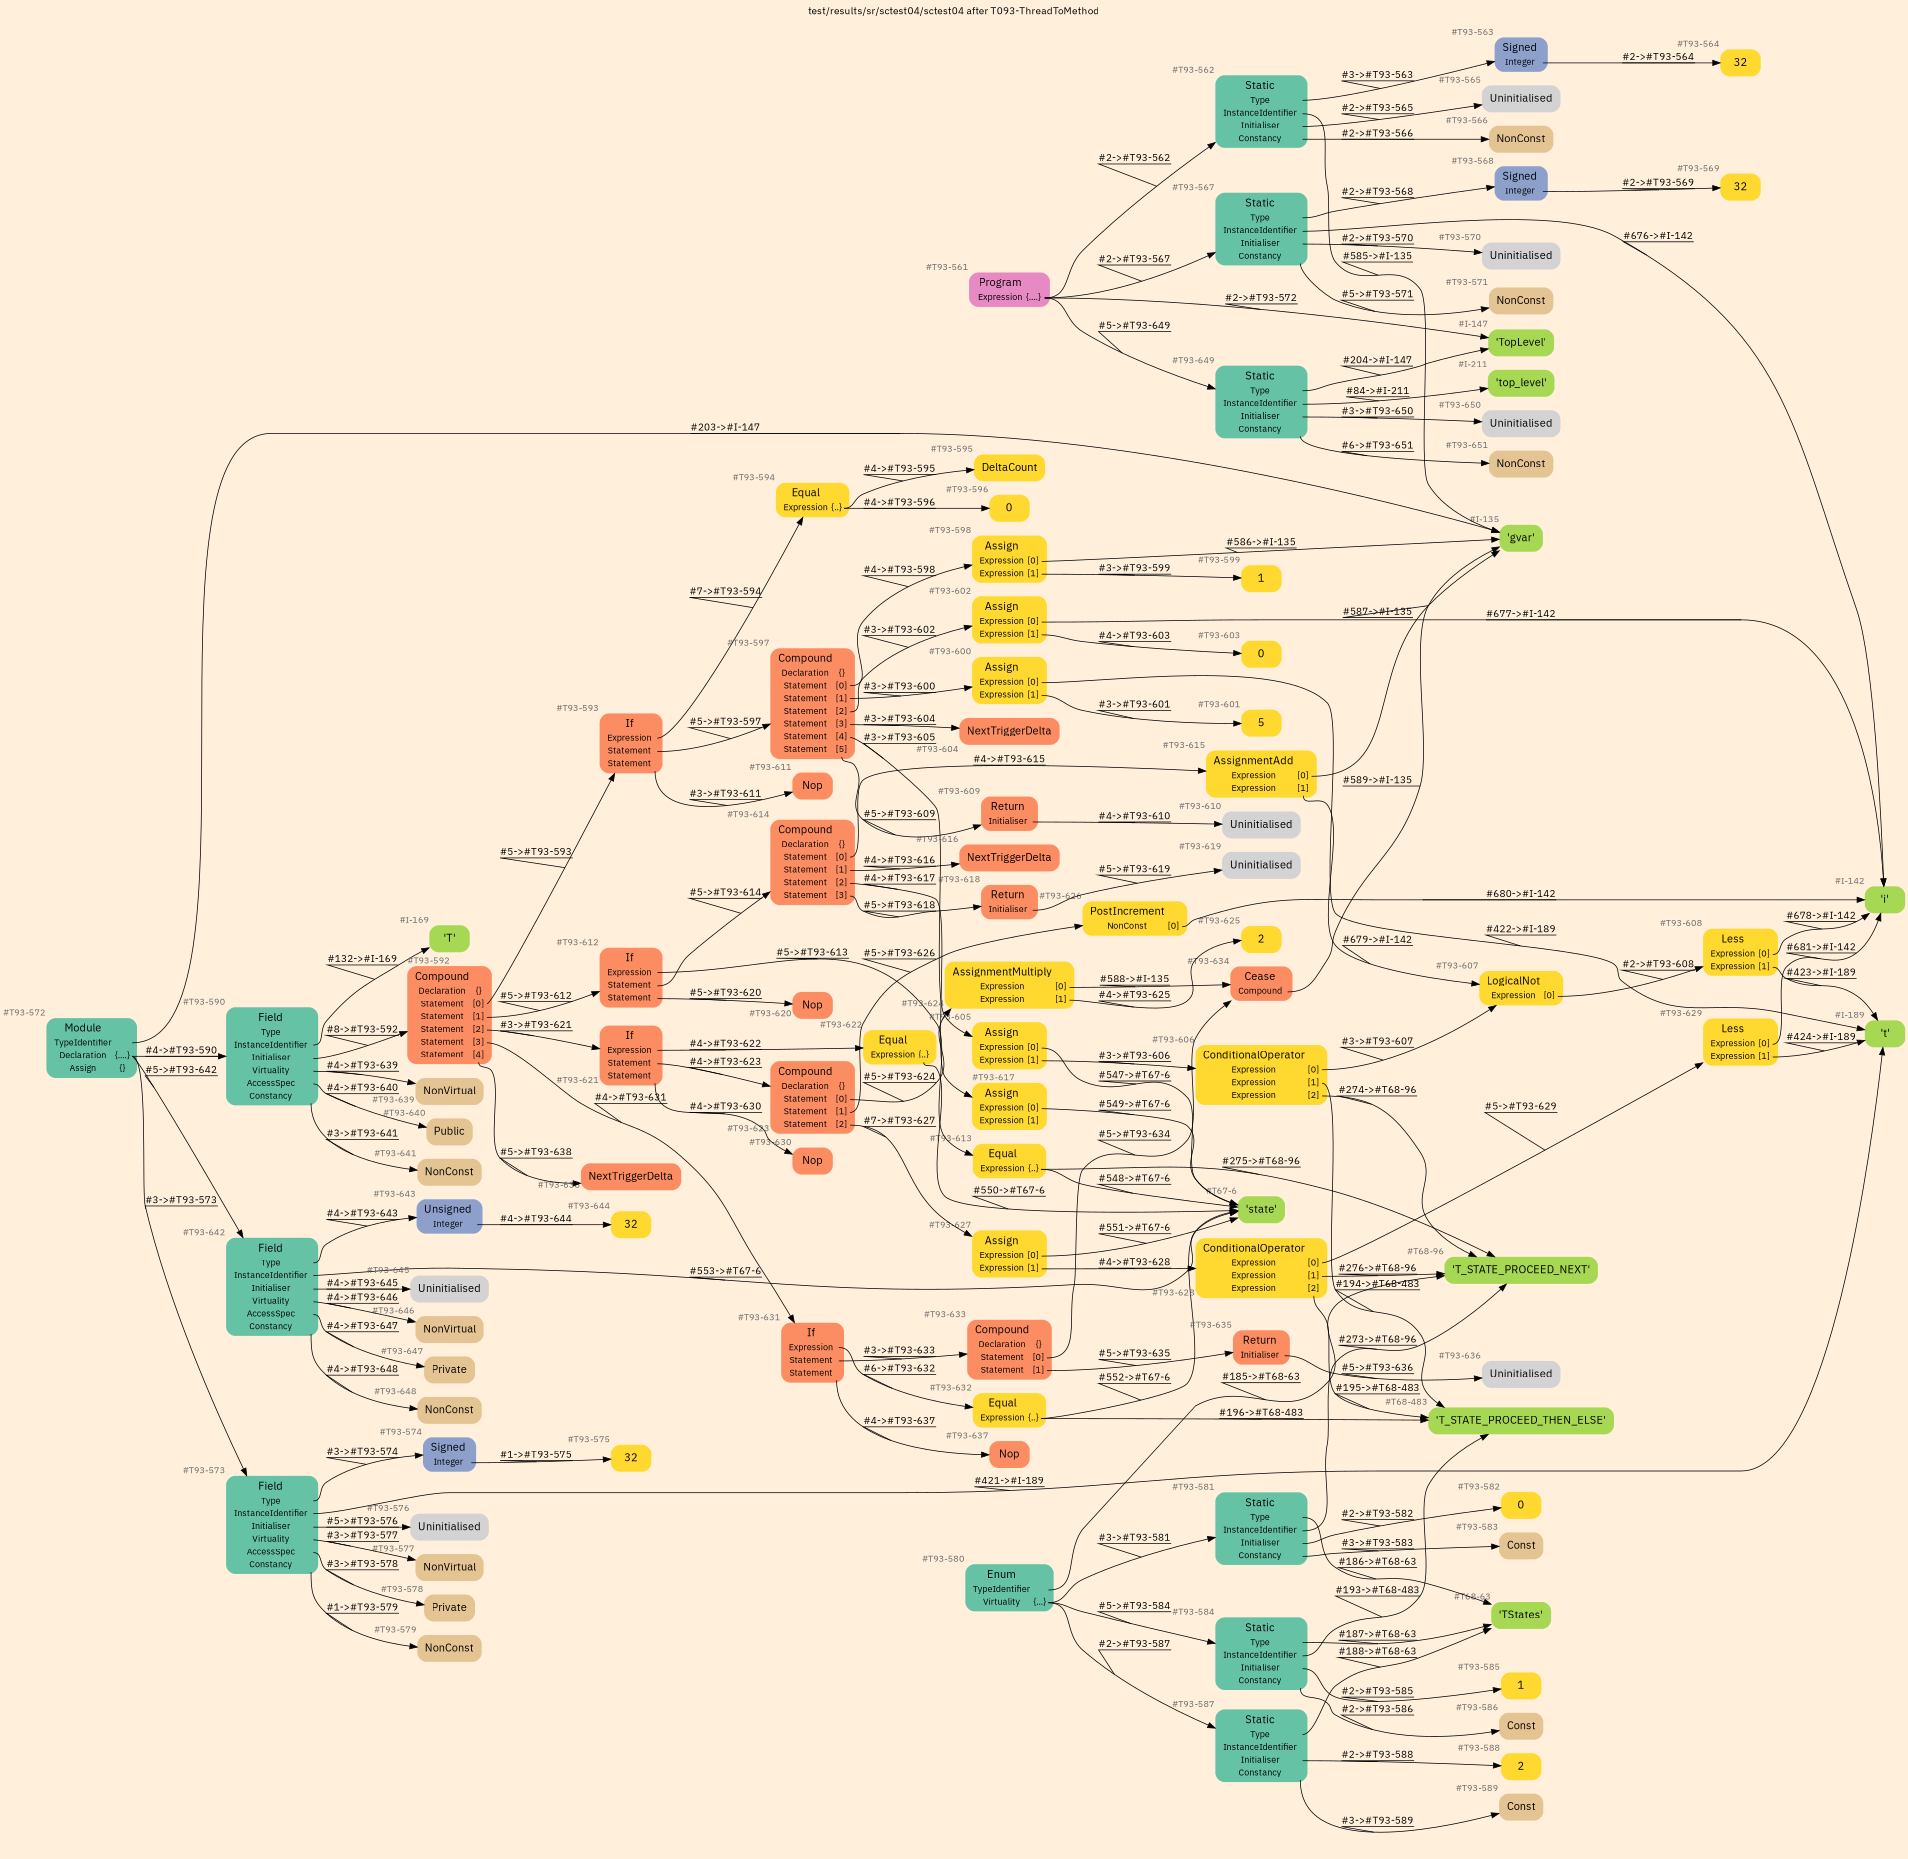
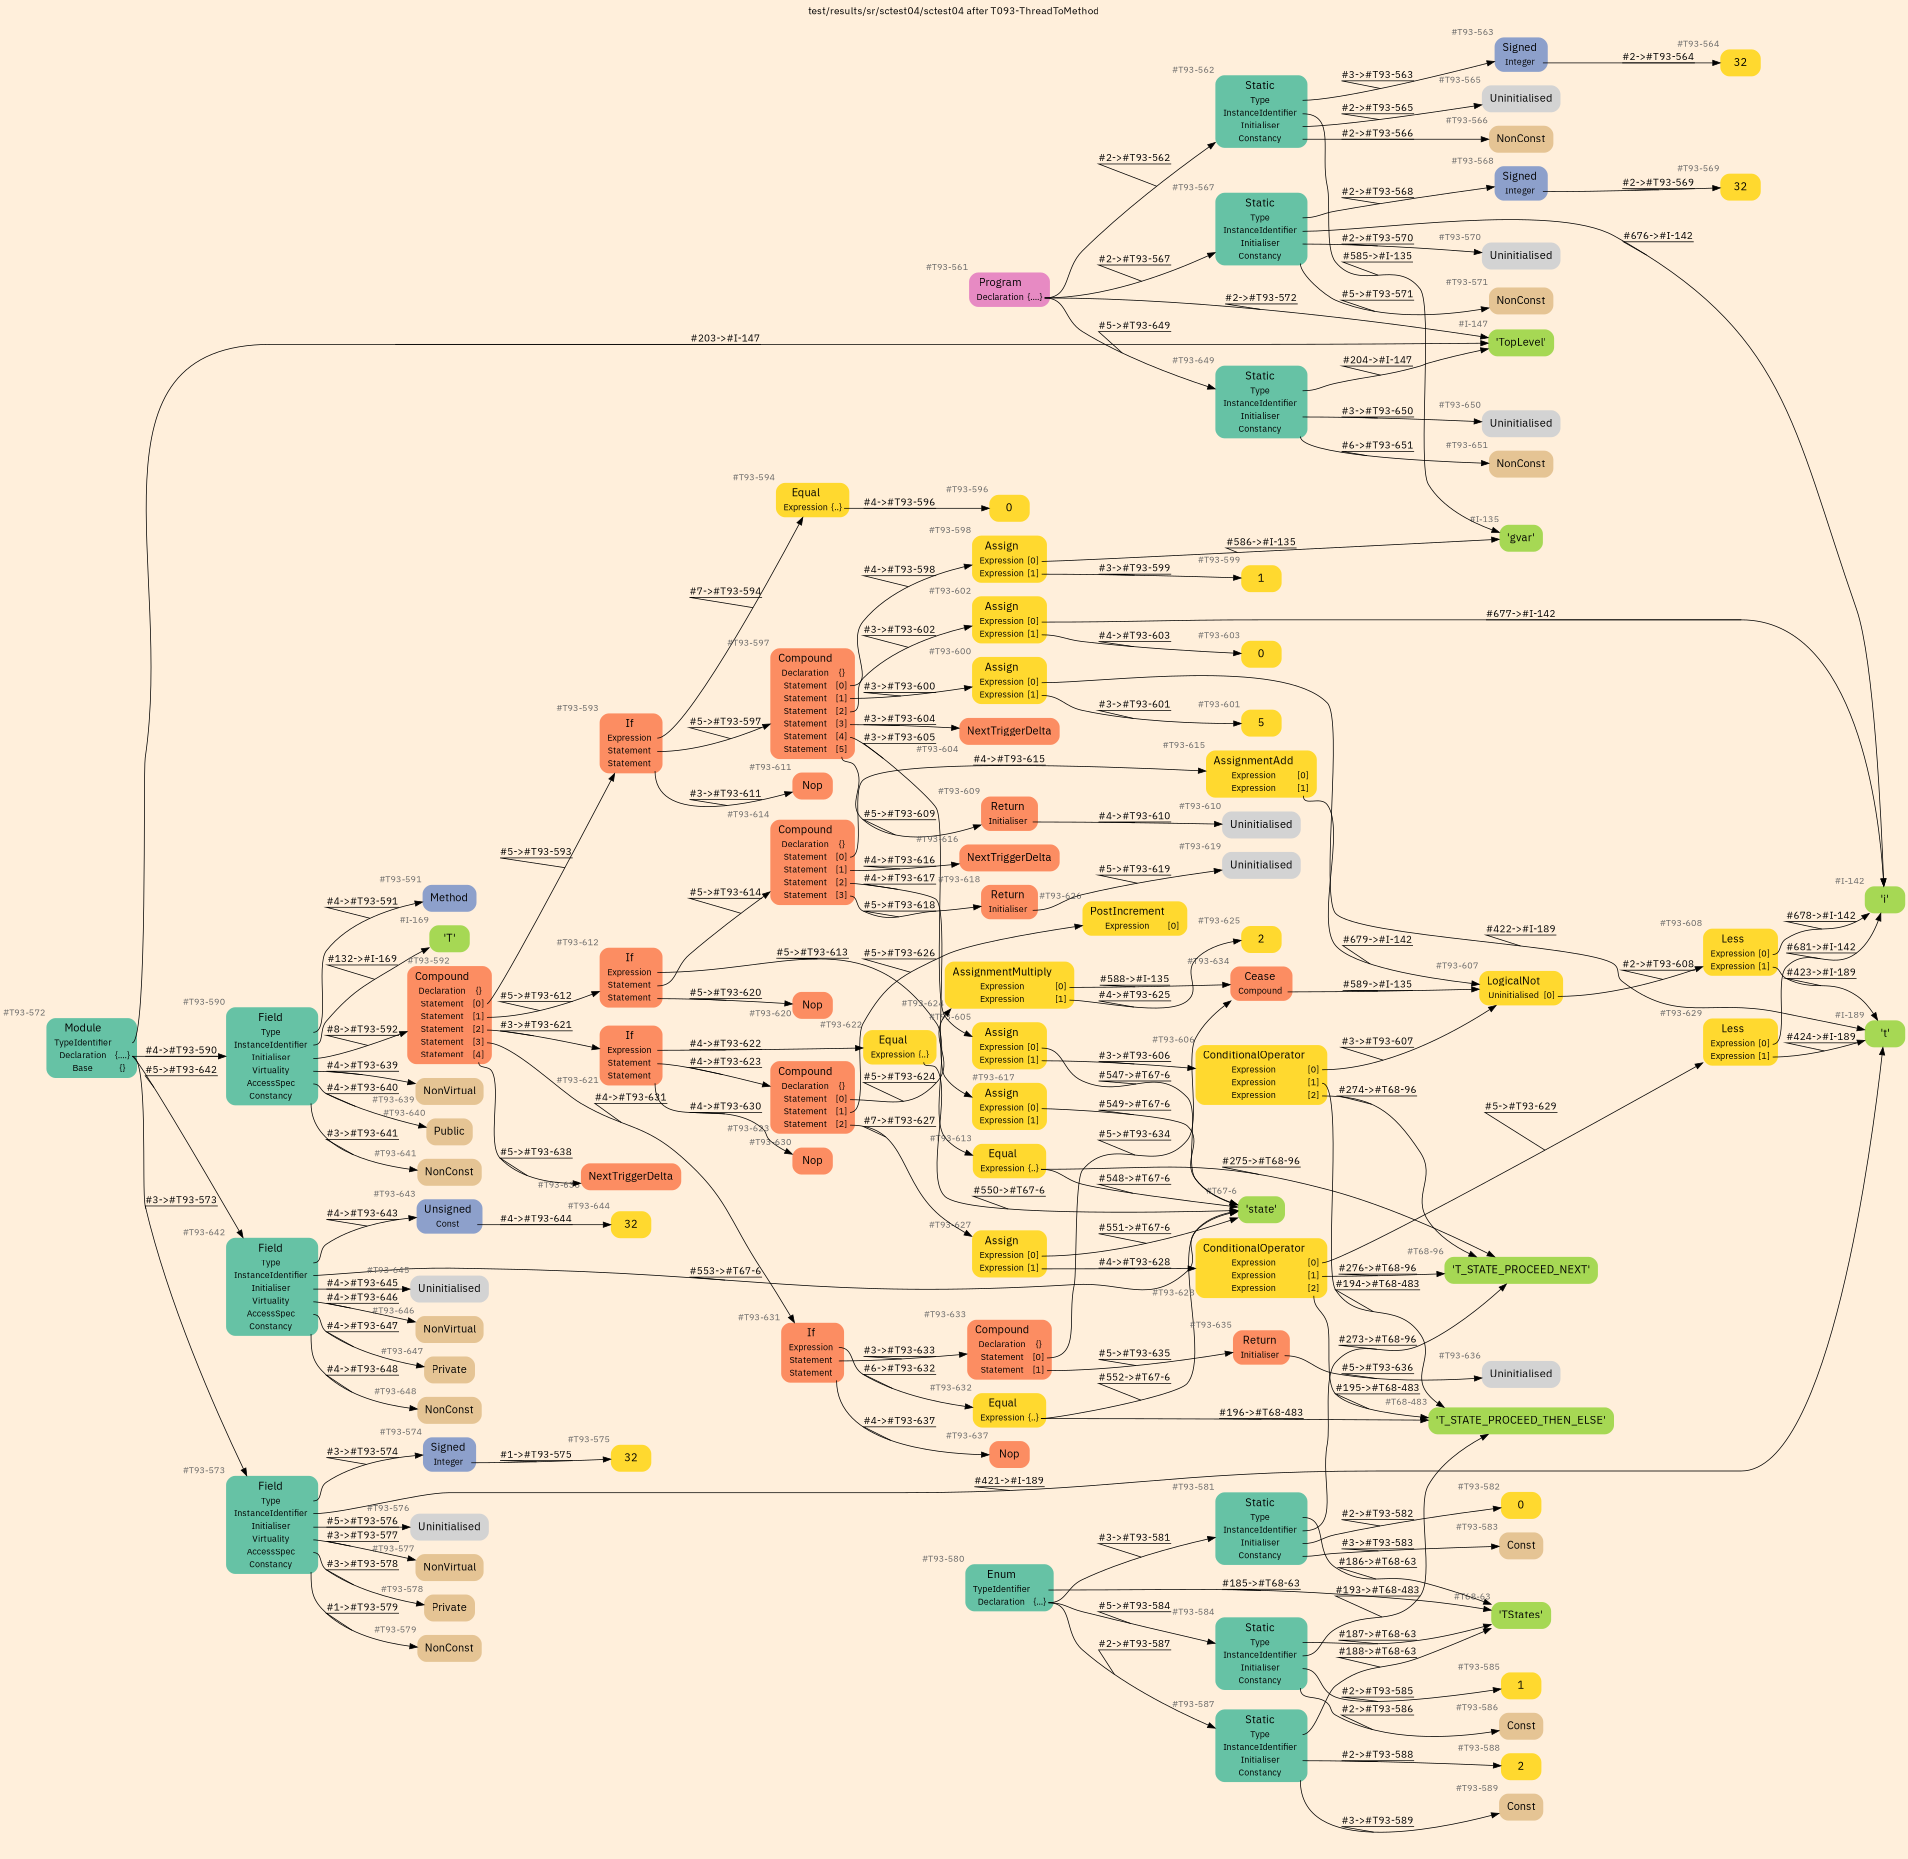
(1001, 297) -> (1001, 297)
(1521, 383) -> none
(557, 433) -> (489, 344)
(1010, 468) -> none
(1394, 666) -> none
(1421, 779) -> (1380, 991)
none -> (450, 898)
(1517, 900) -> none
(1127, 926) -> (1127, 926)
(1514, 996) -> (1514, 996)
(83, 1068) -> (83, 1068)
(448, 1224) -> (448, 1224)
(1236, 1397) -> (1266, 1591)
(1002, 1602) -> (1002, 1602)
